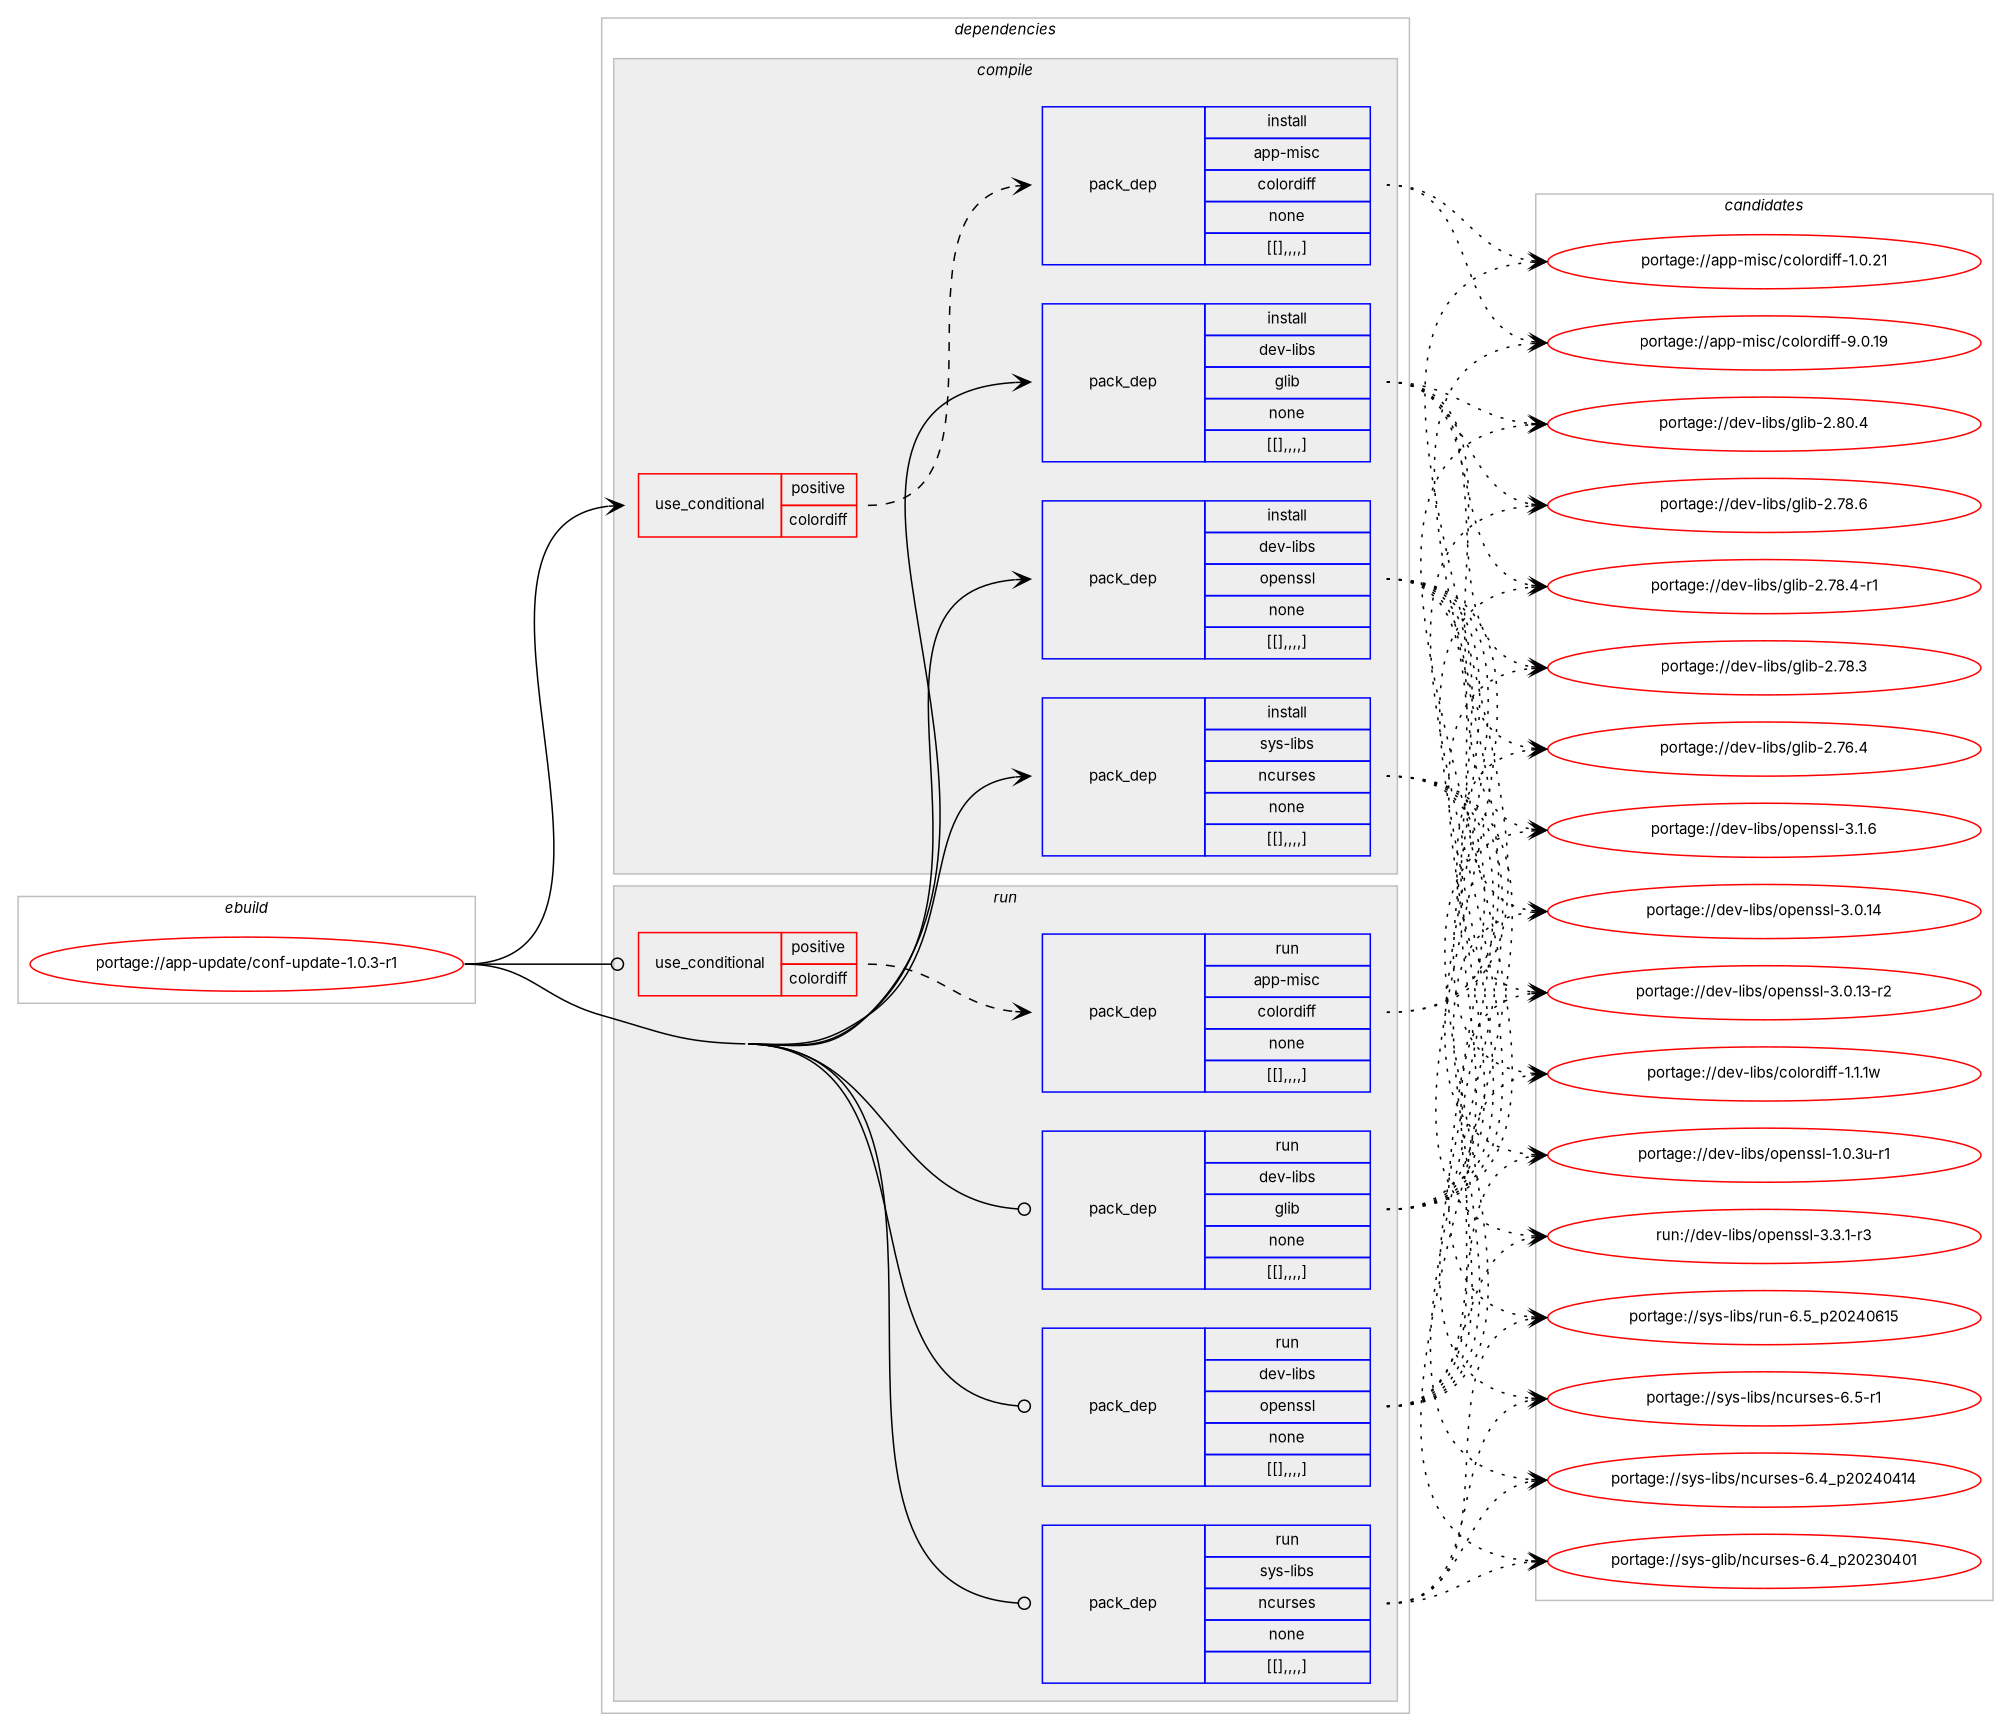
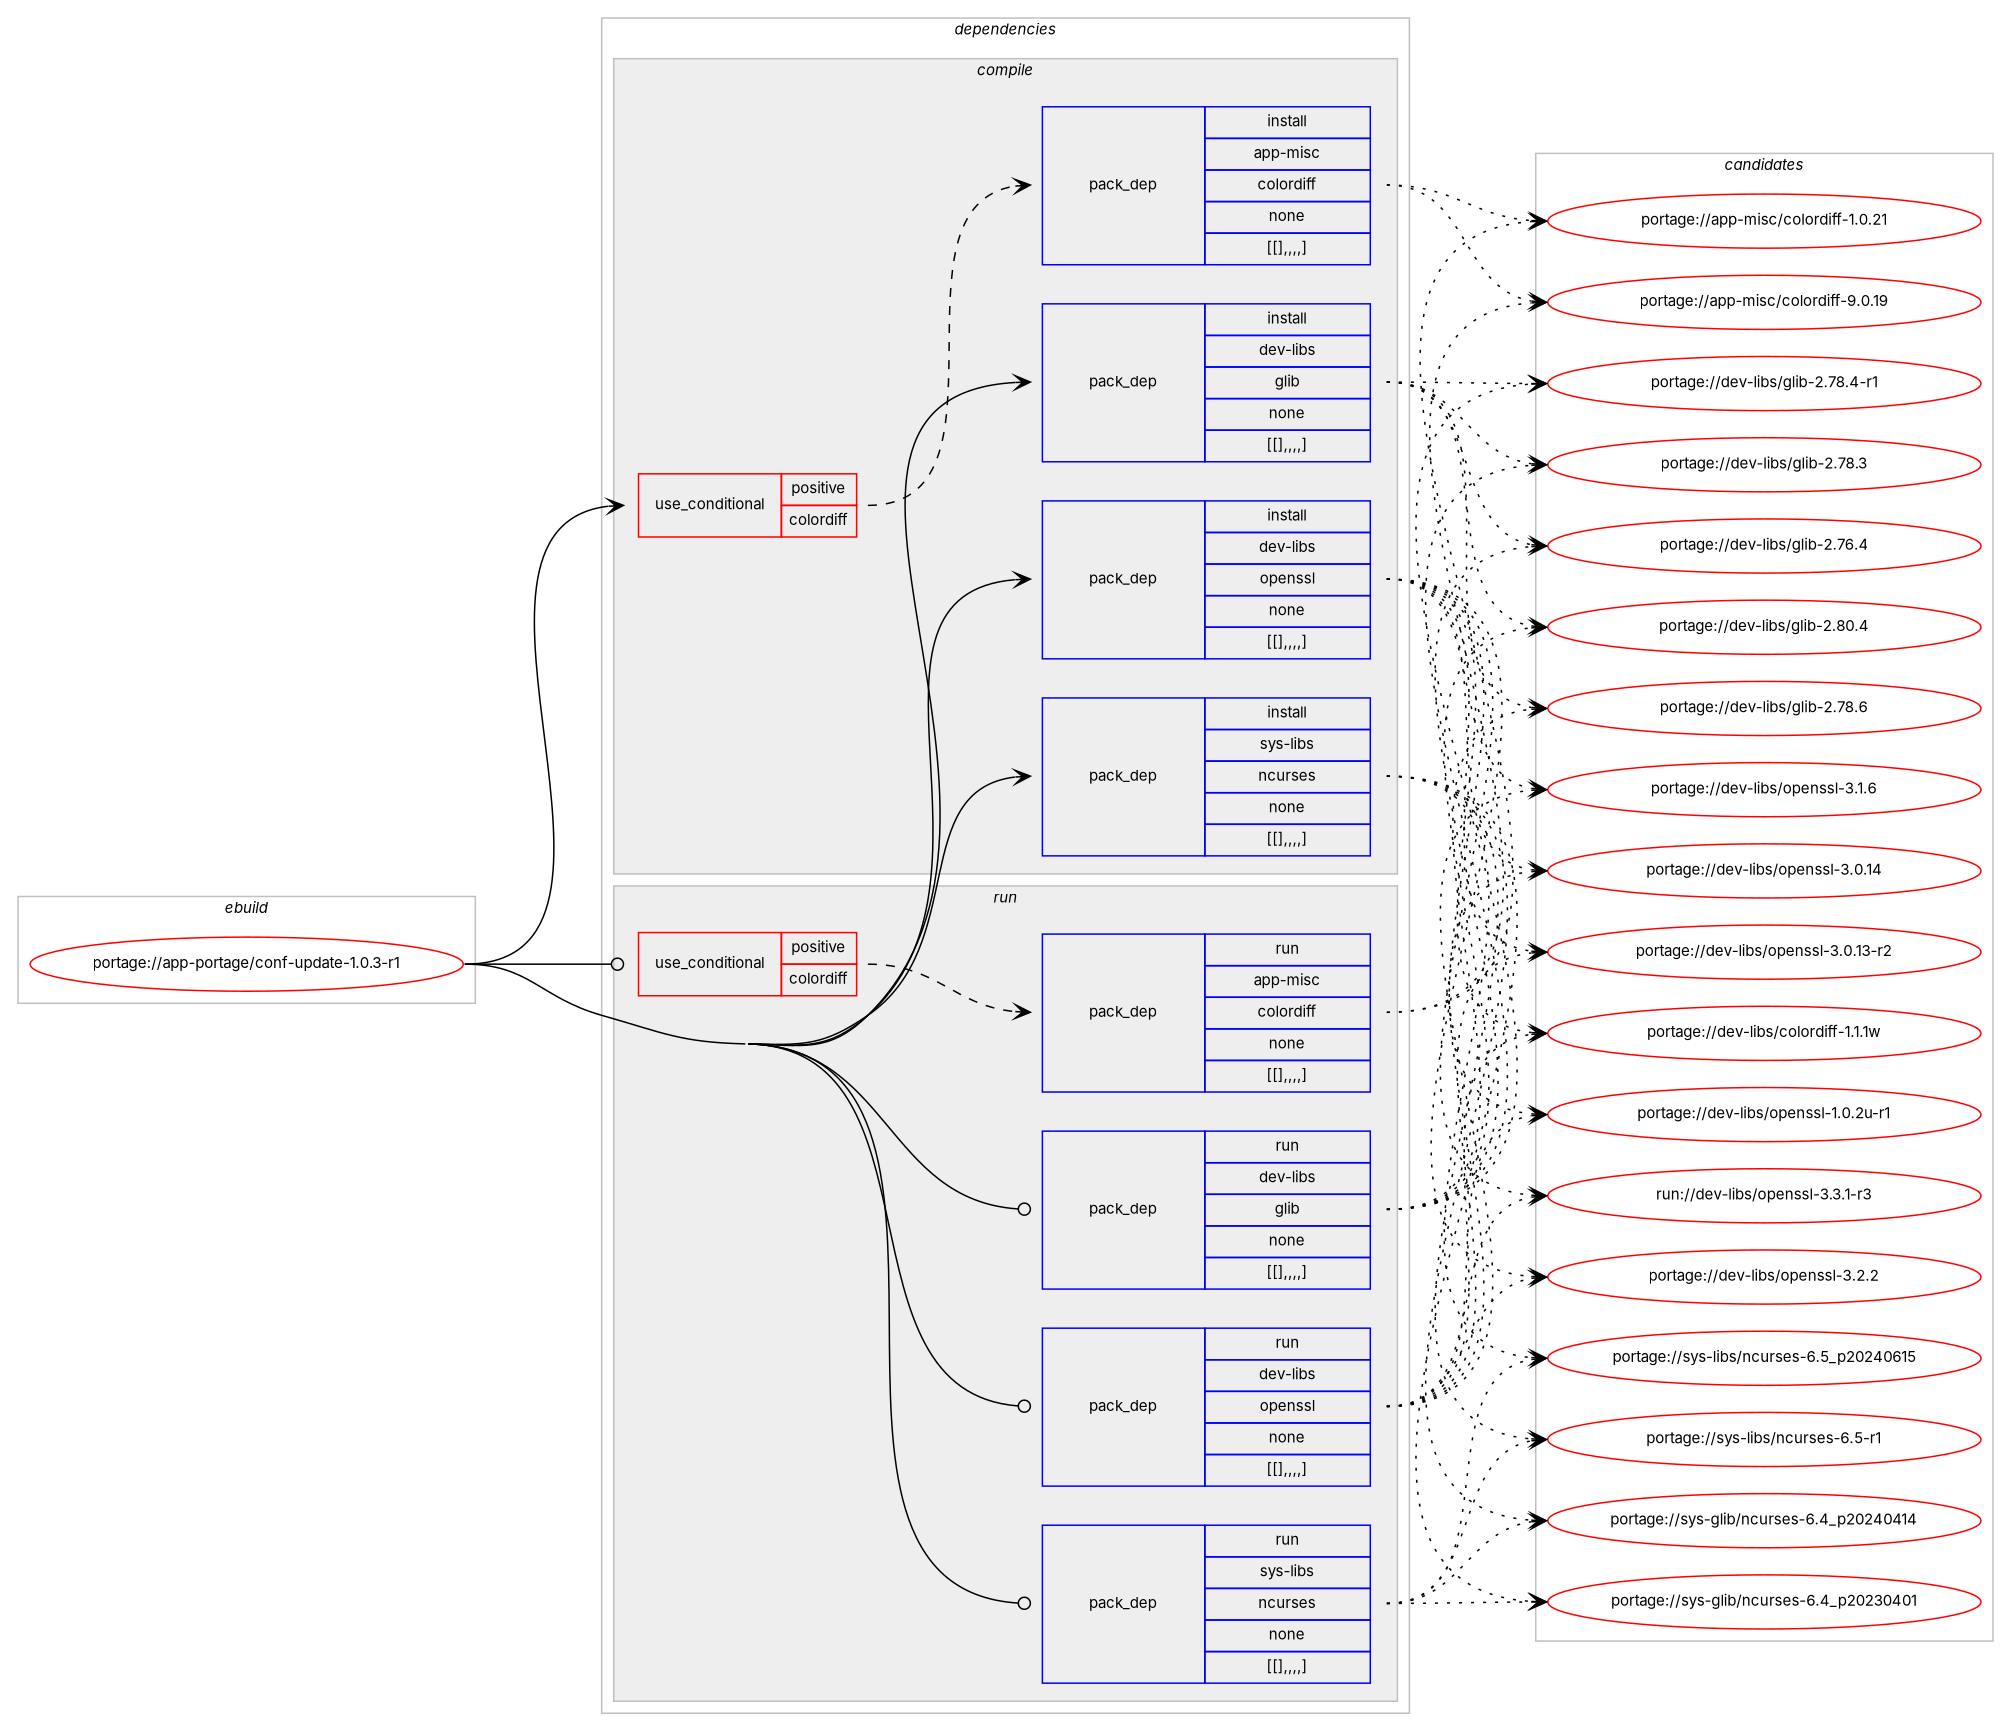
(247, 964) -> (247, 964)
(1764, 1155) -> (1764, 1115)
none -> (1764, 1277)
(1764, 1318) -> (1764, 1358)
(1764, 1480) -> (1764, 1521)
